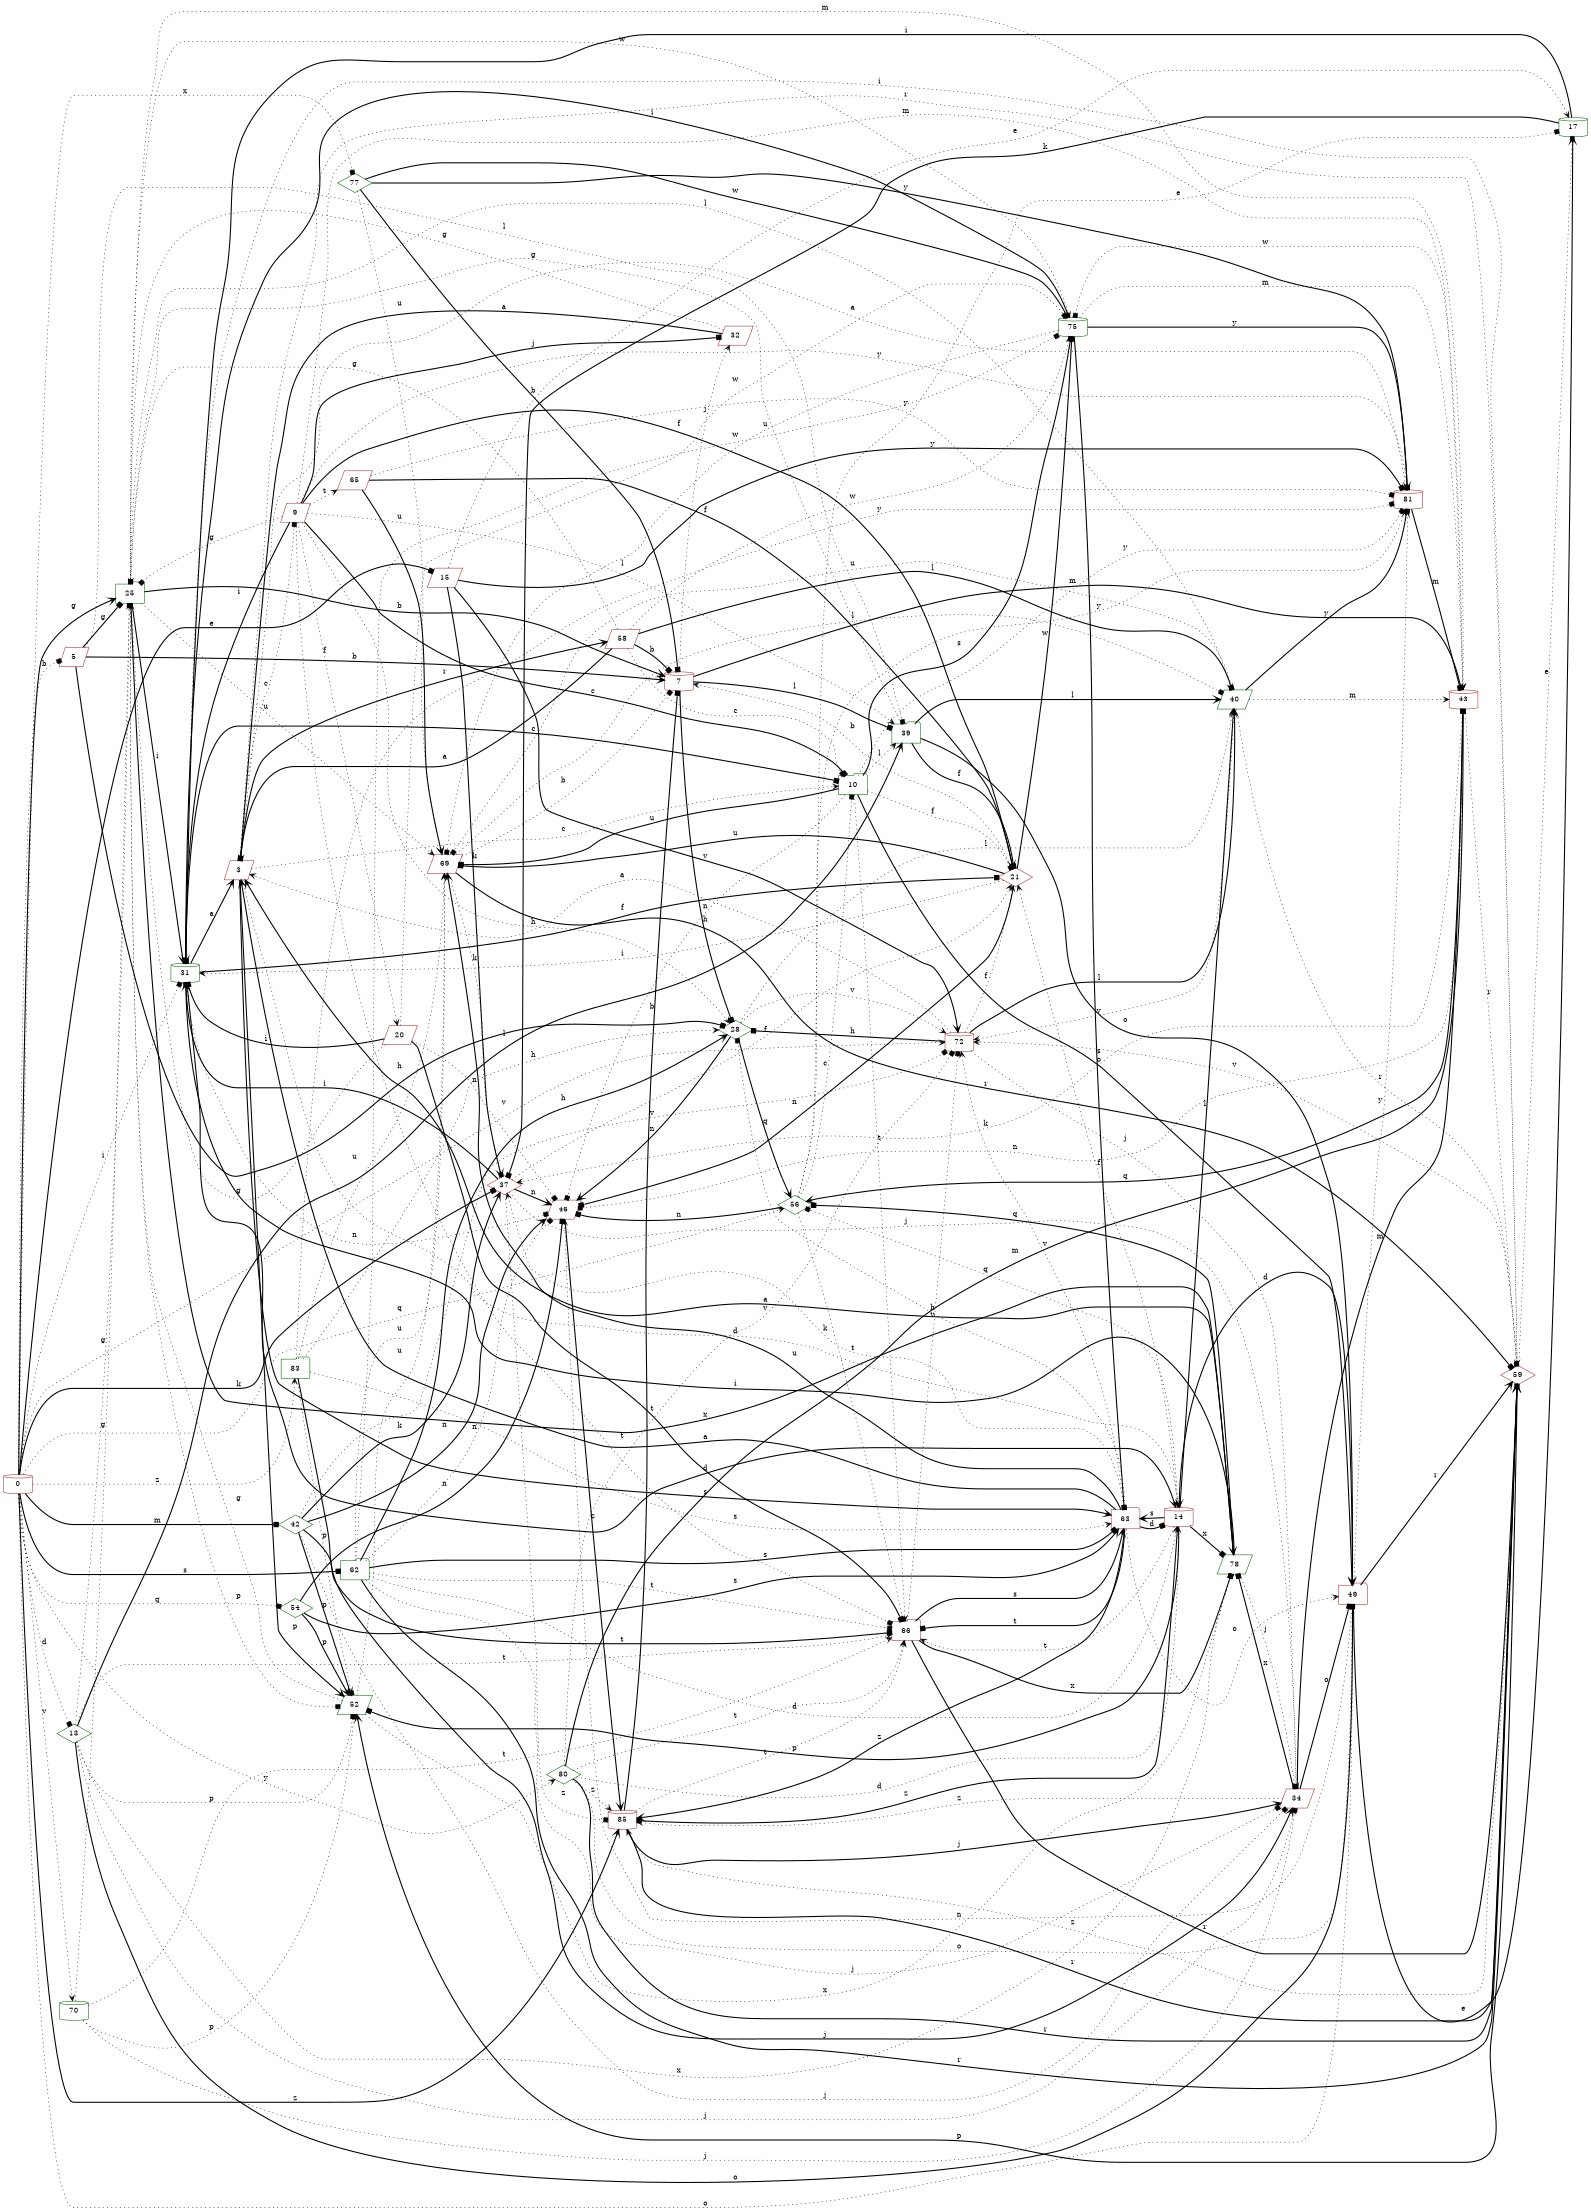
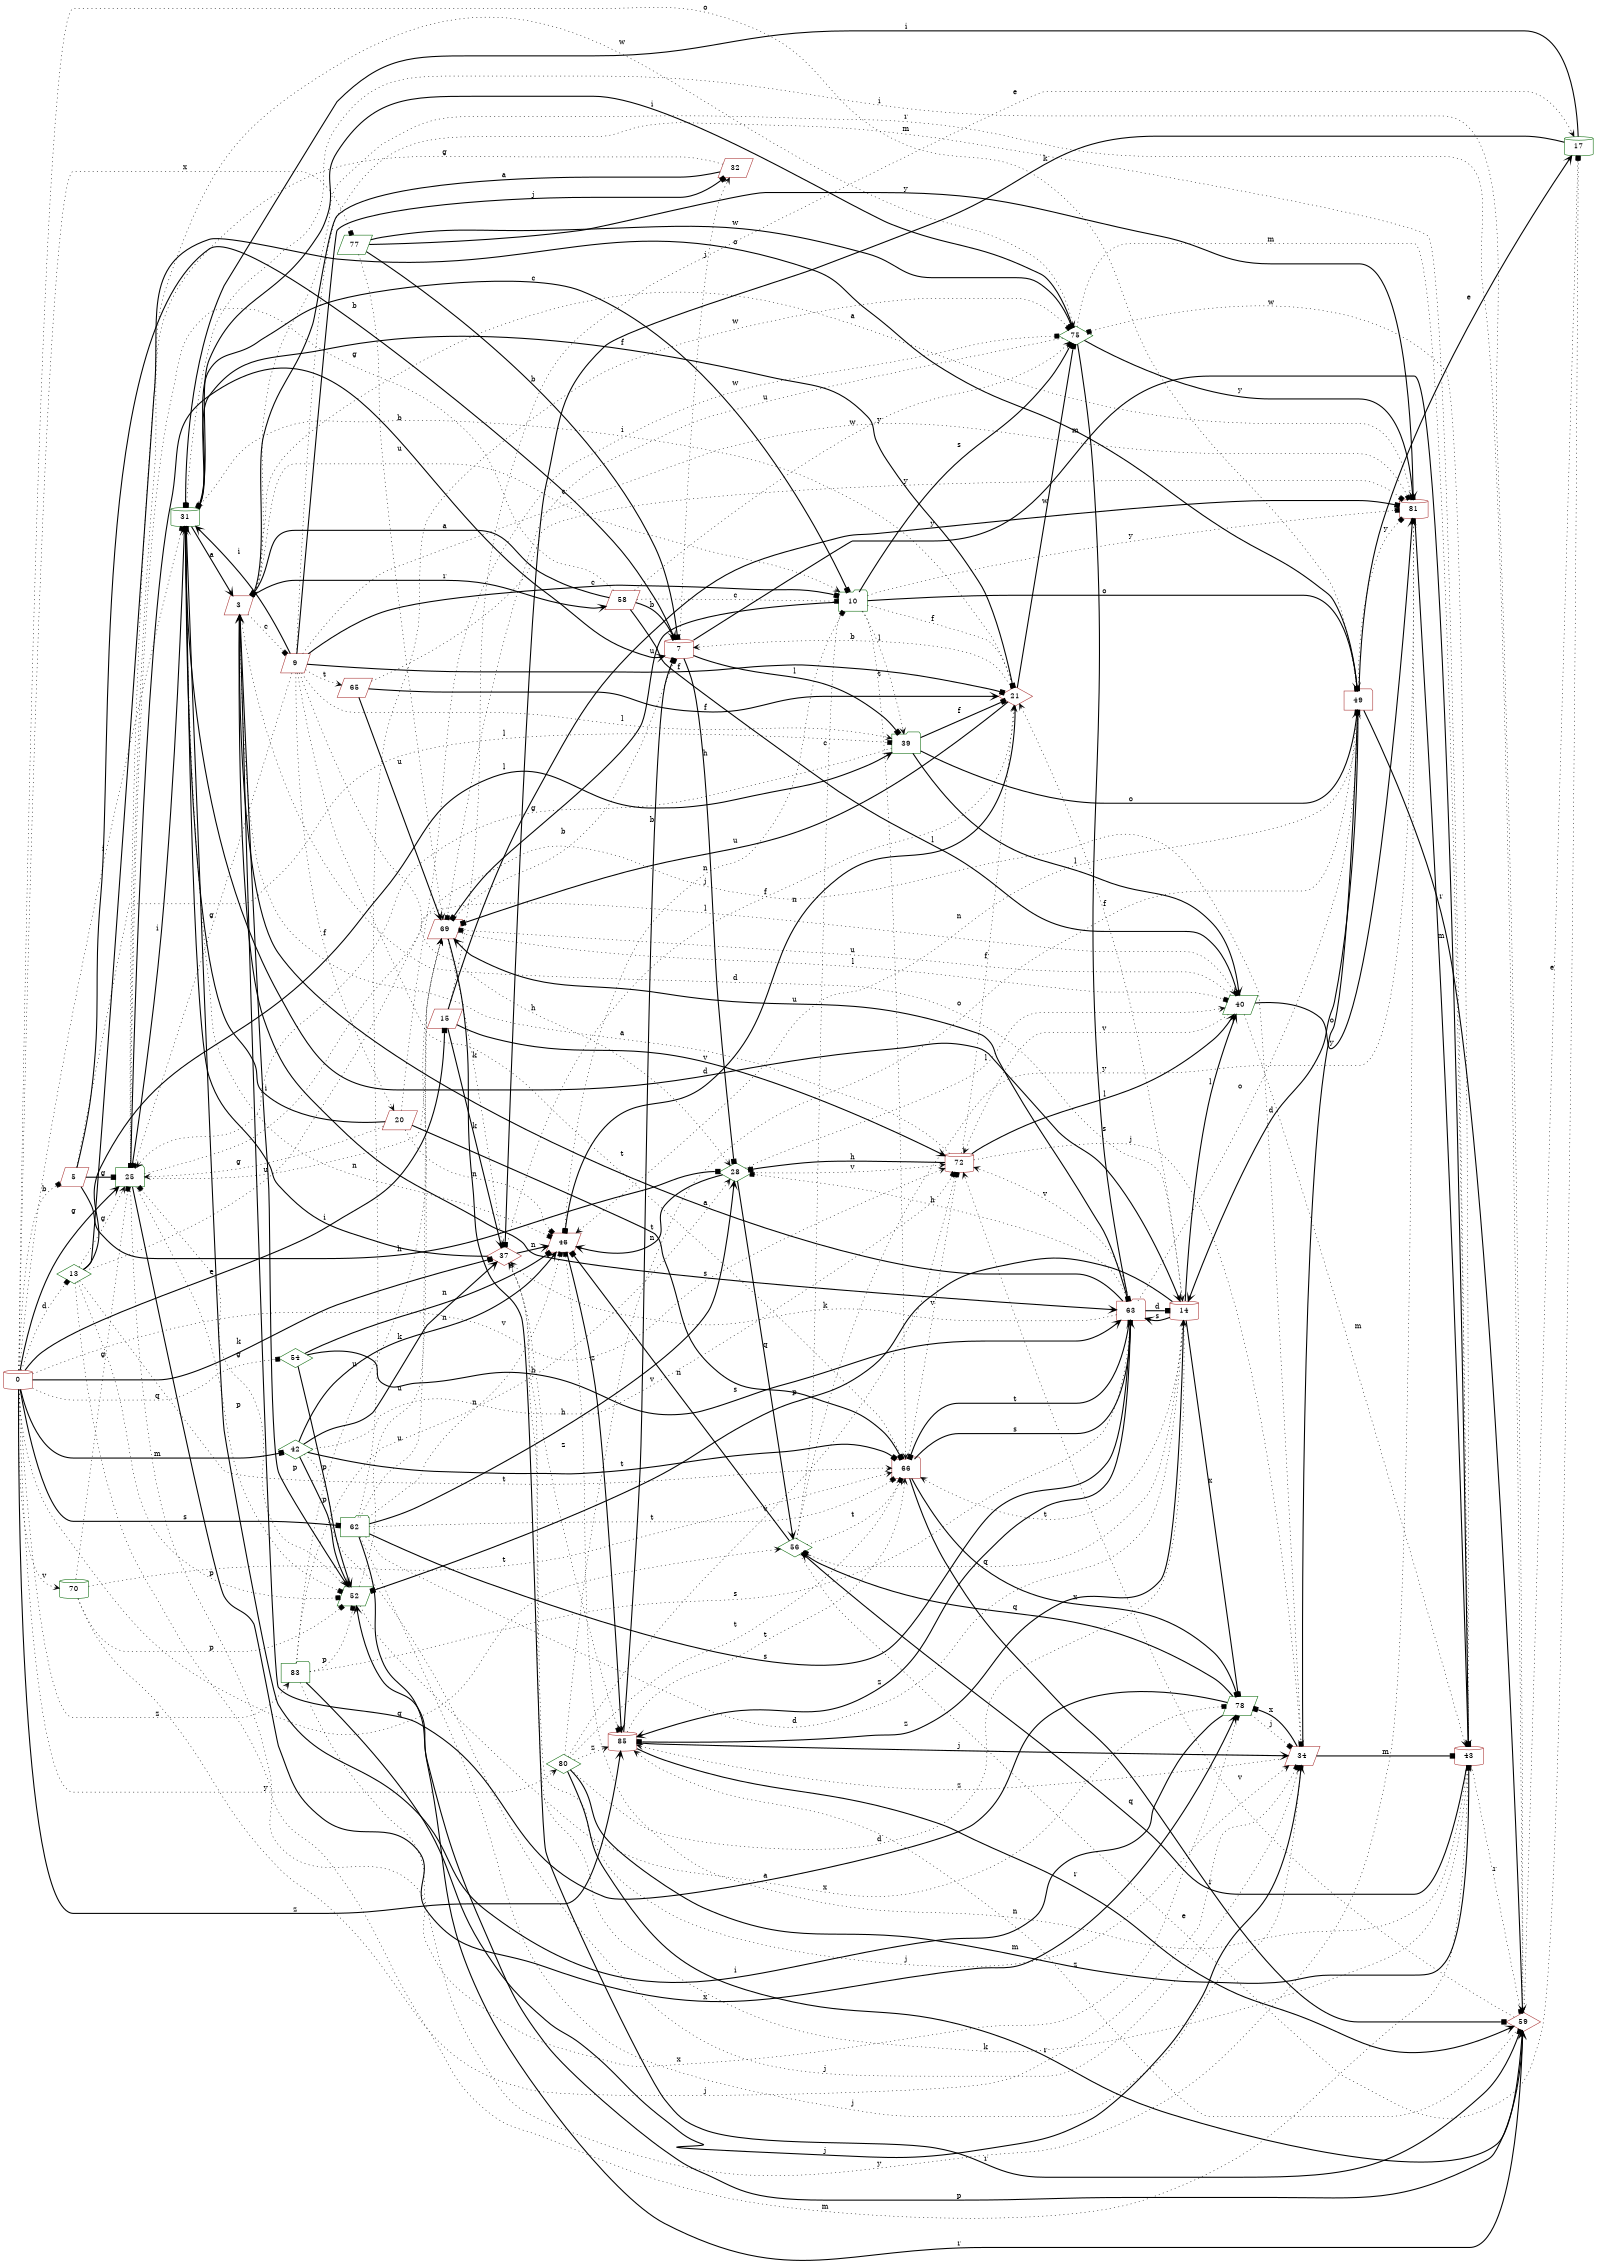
(355, 183) -> (355, 245)
(1073, 327) -> (1076, 336)
(1353, 1055) -> none
